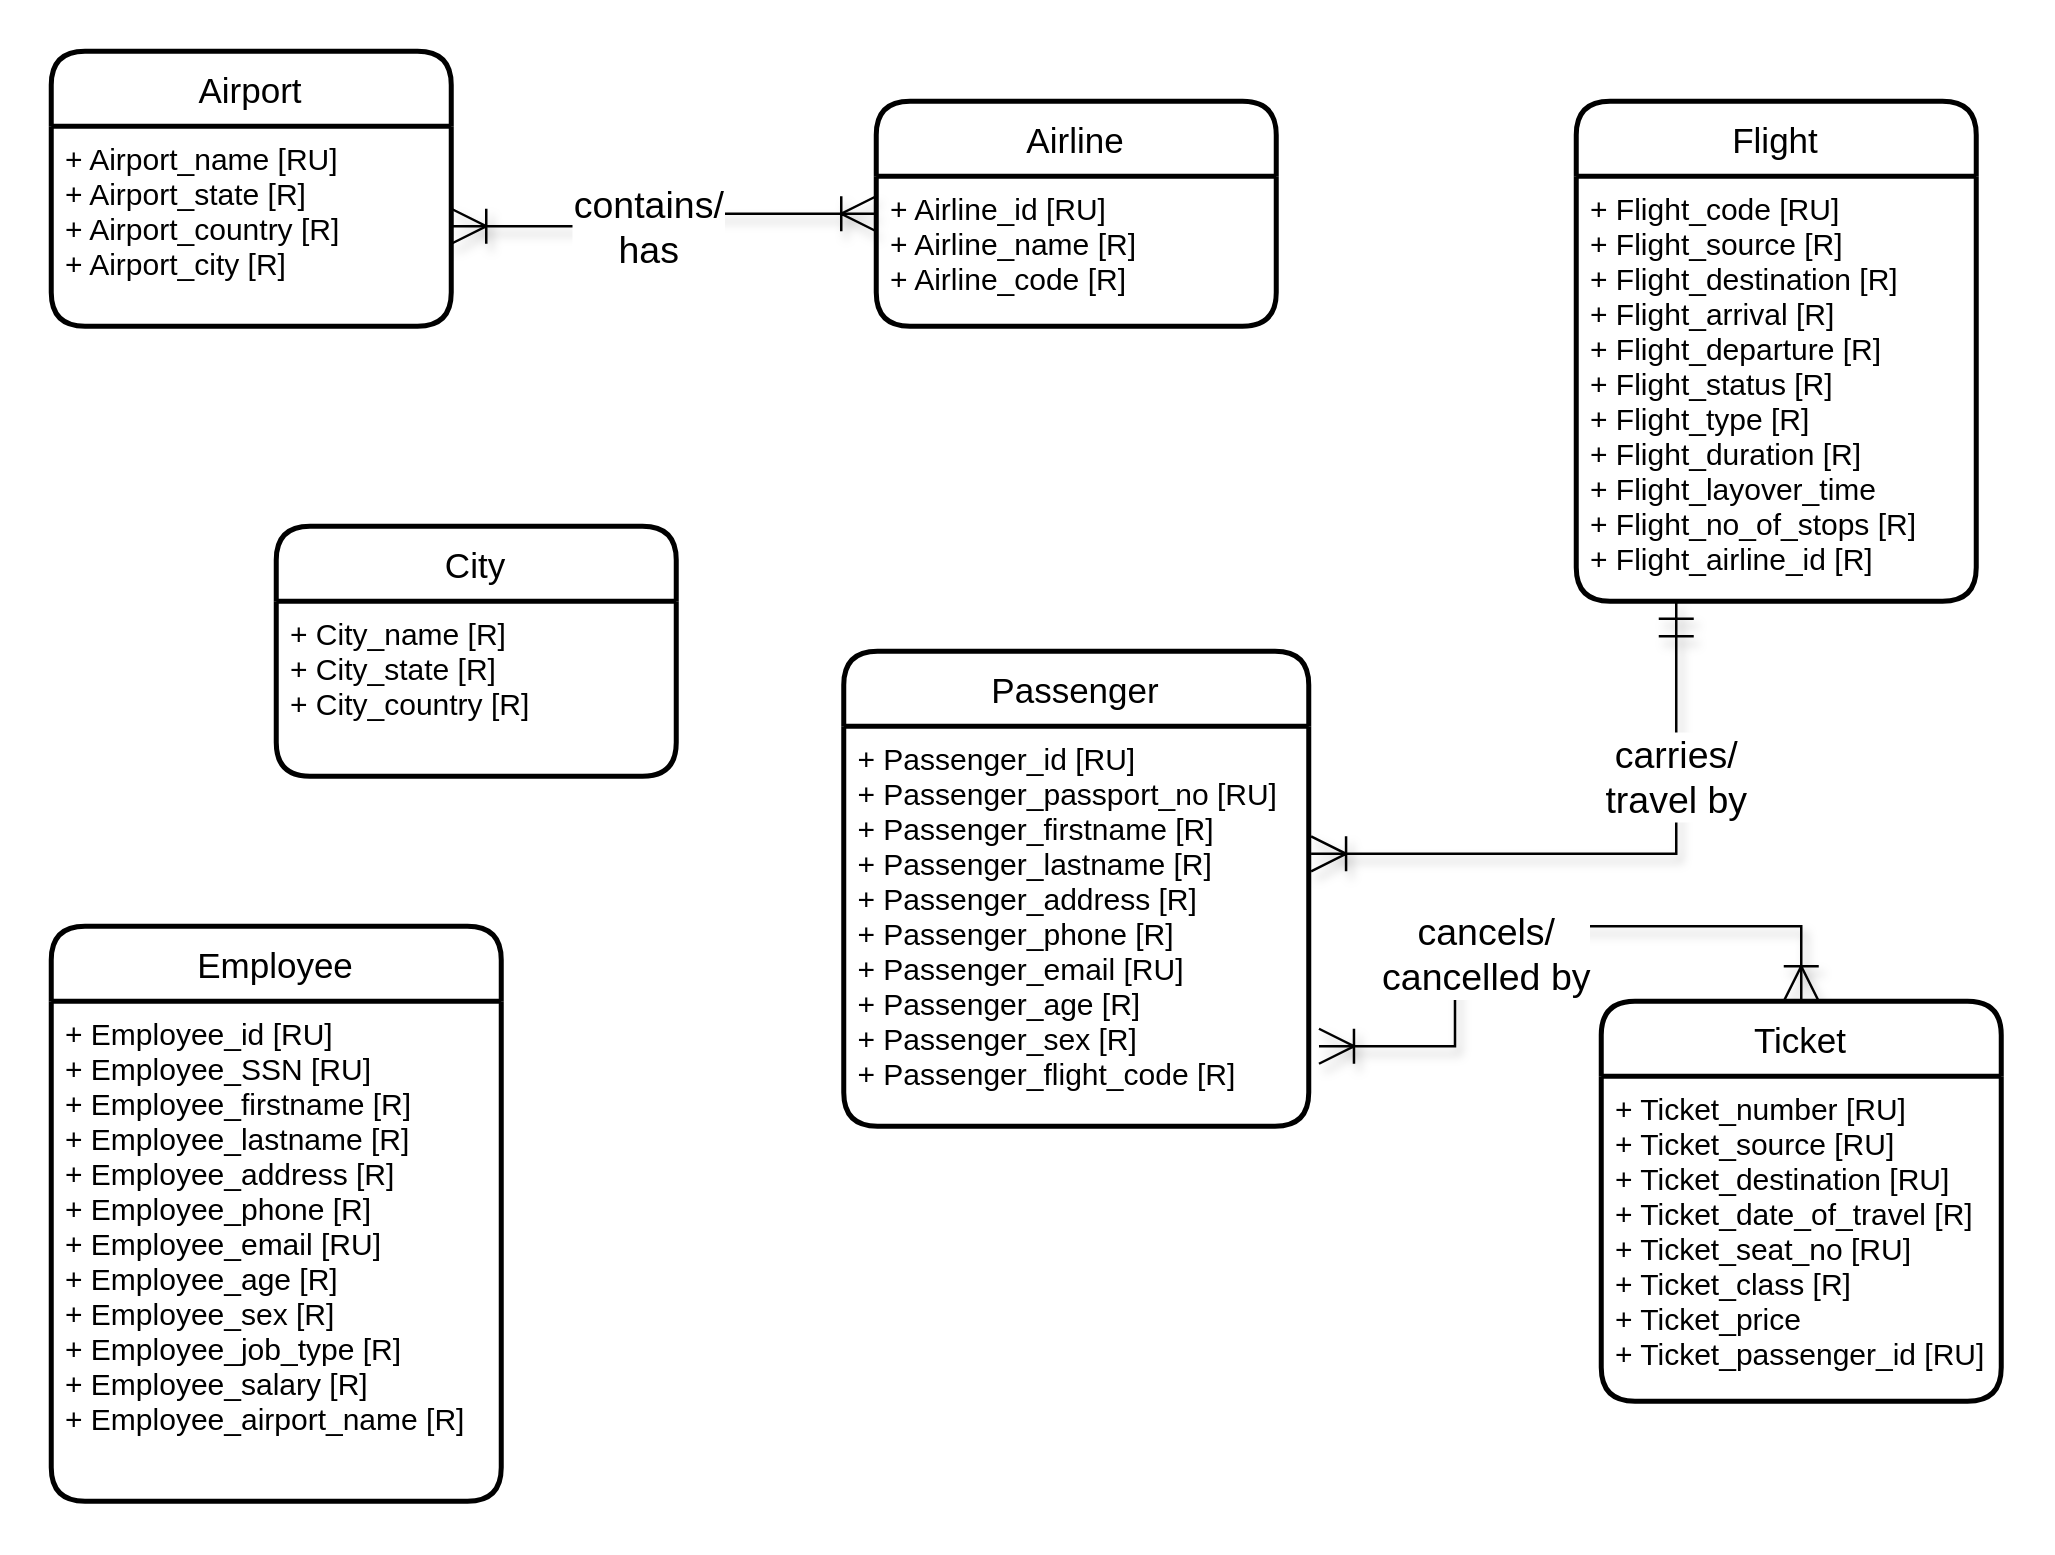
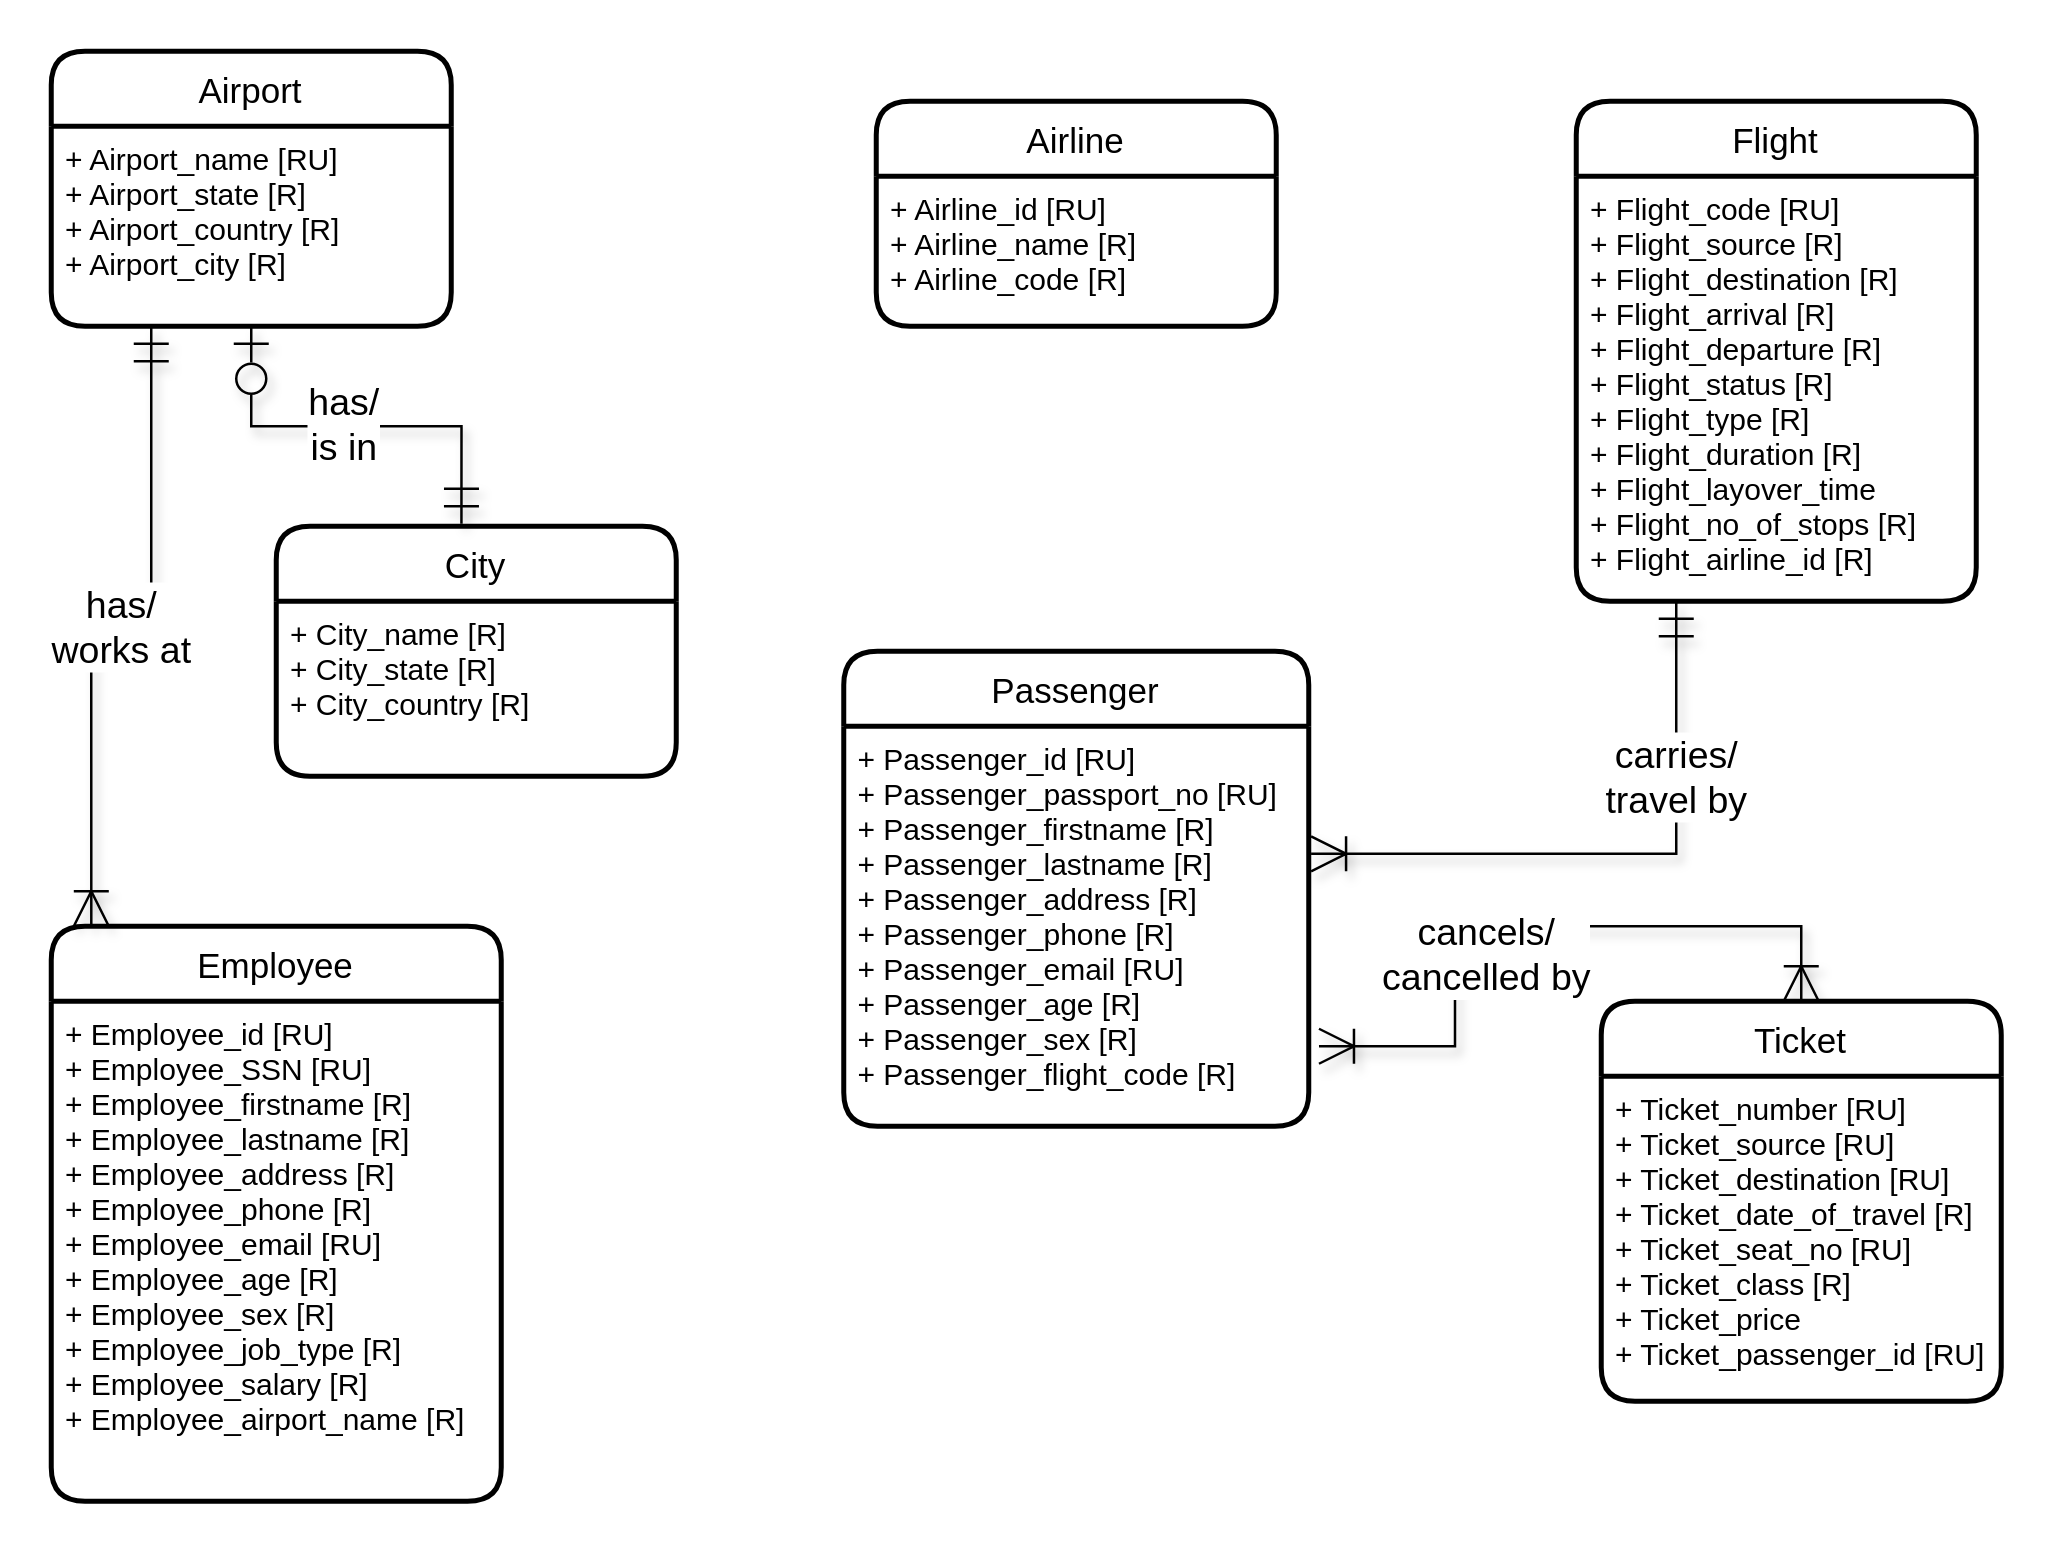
(765, 214) -> none
none -> (461, 433)
none -> (151, 474)
